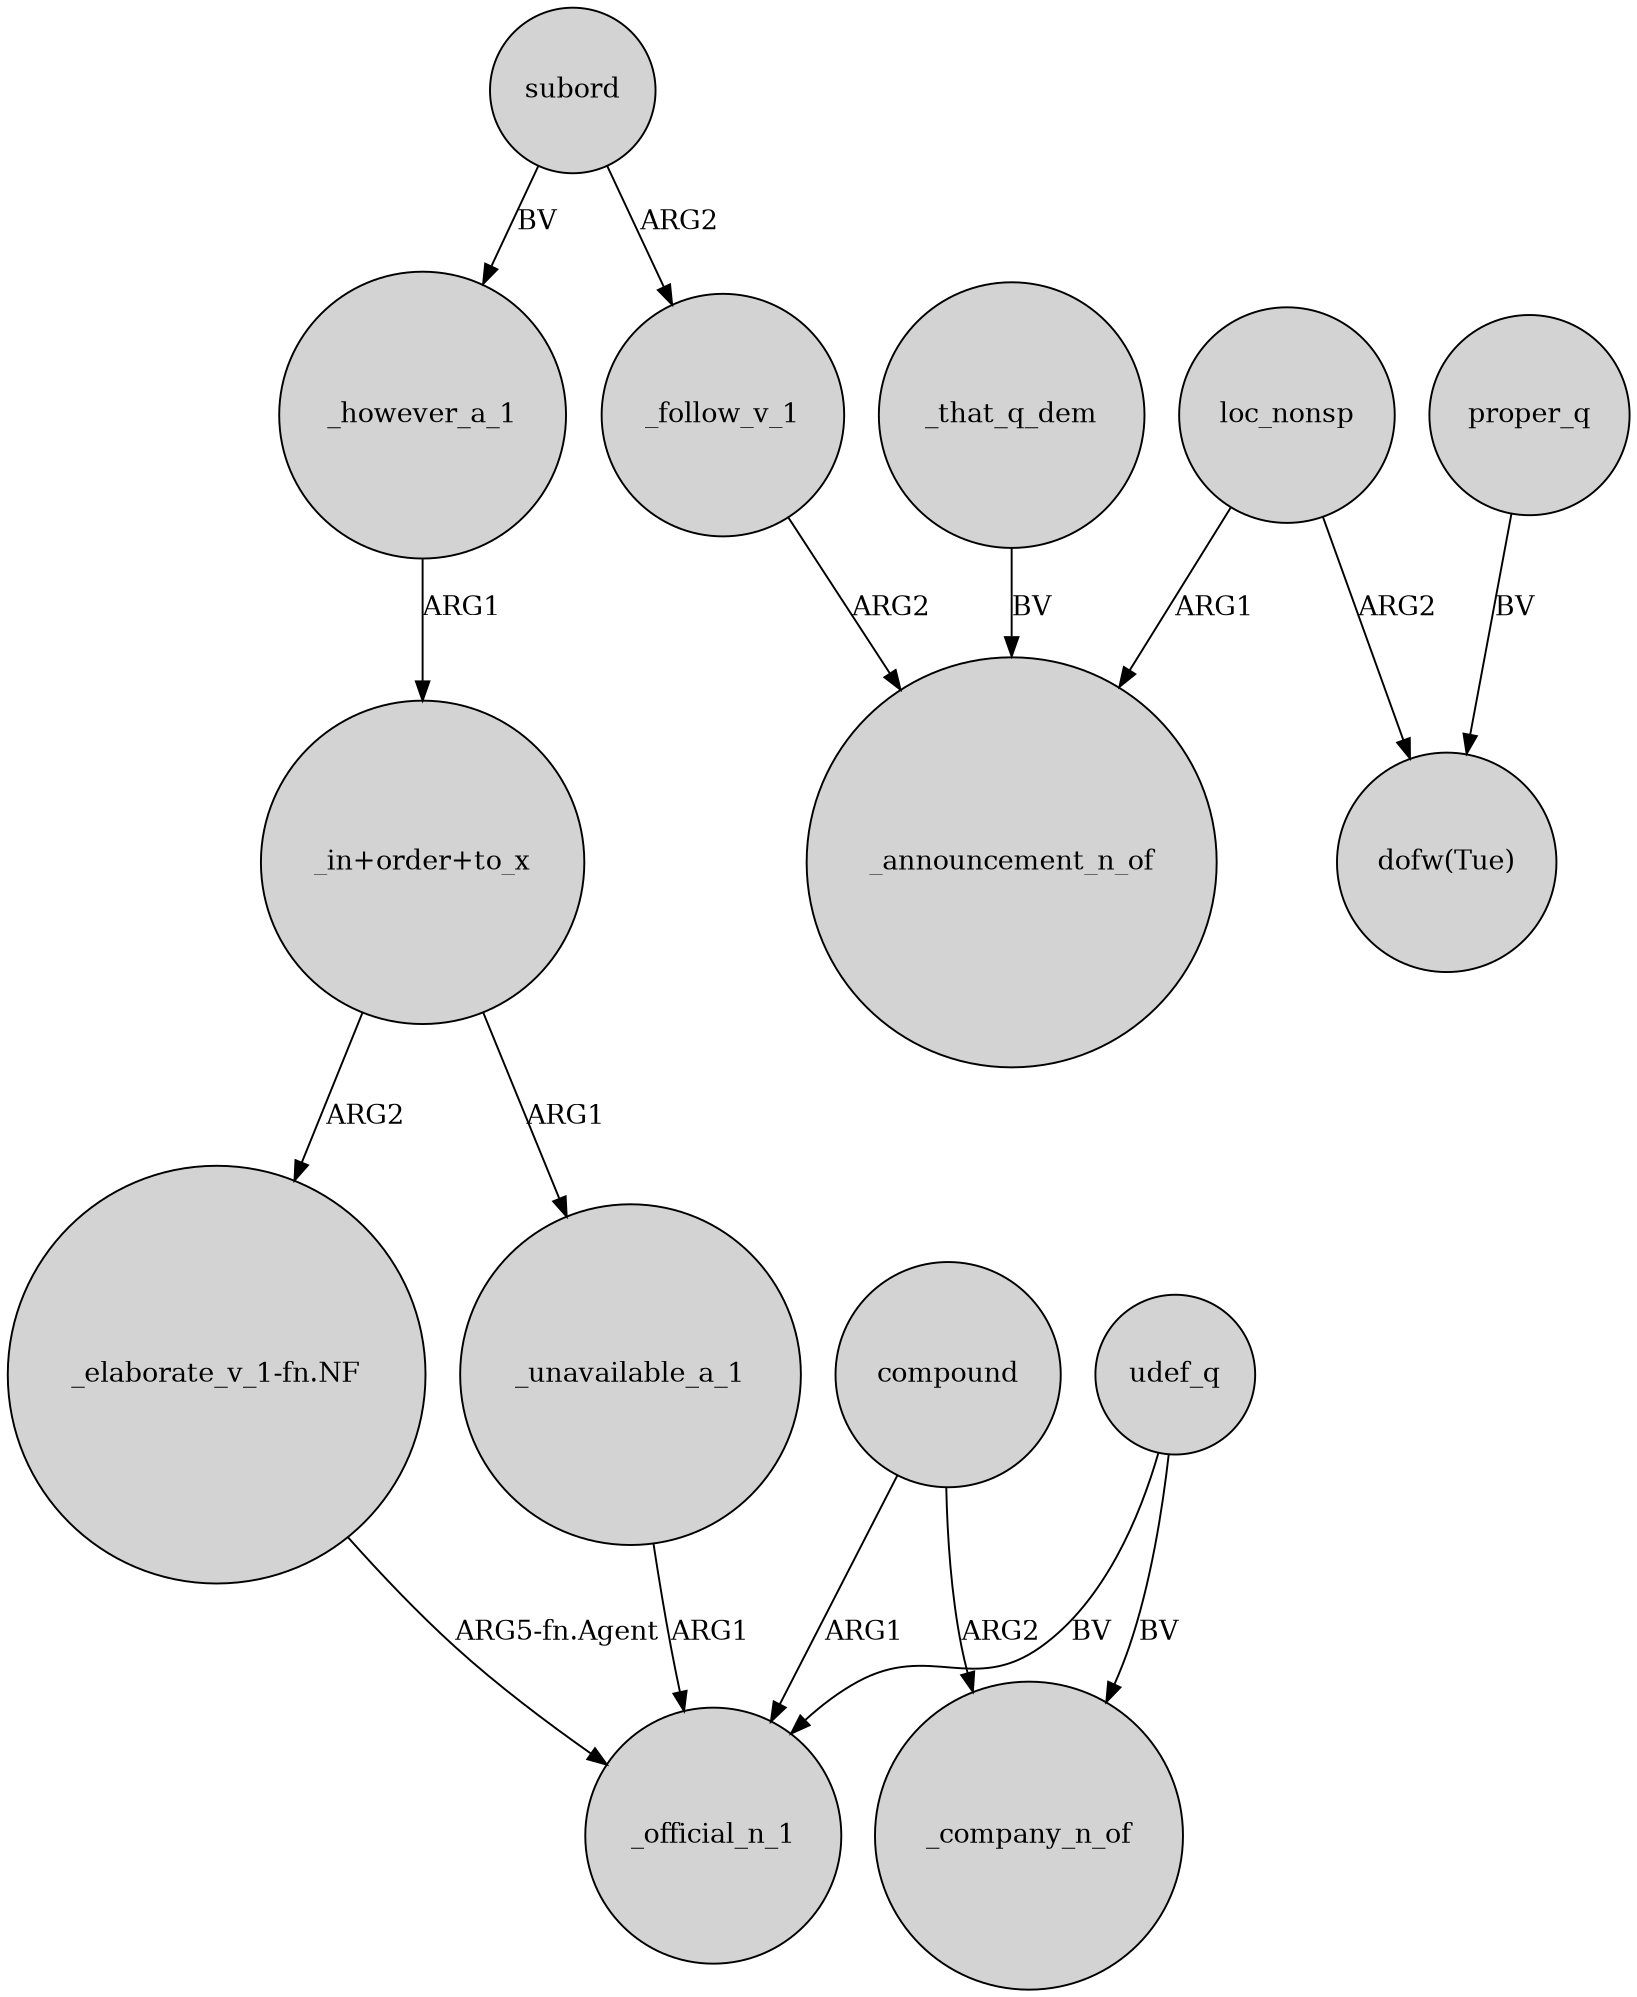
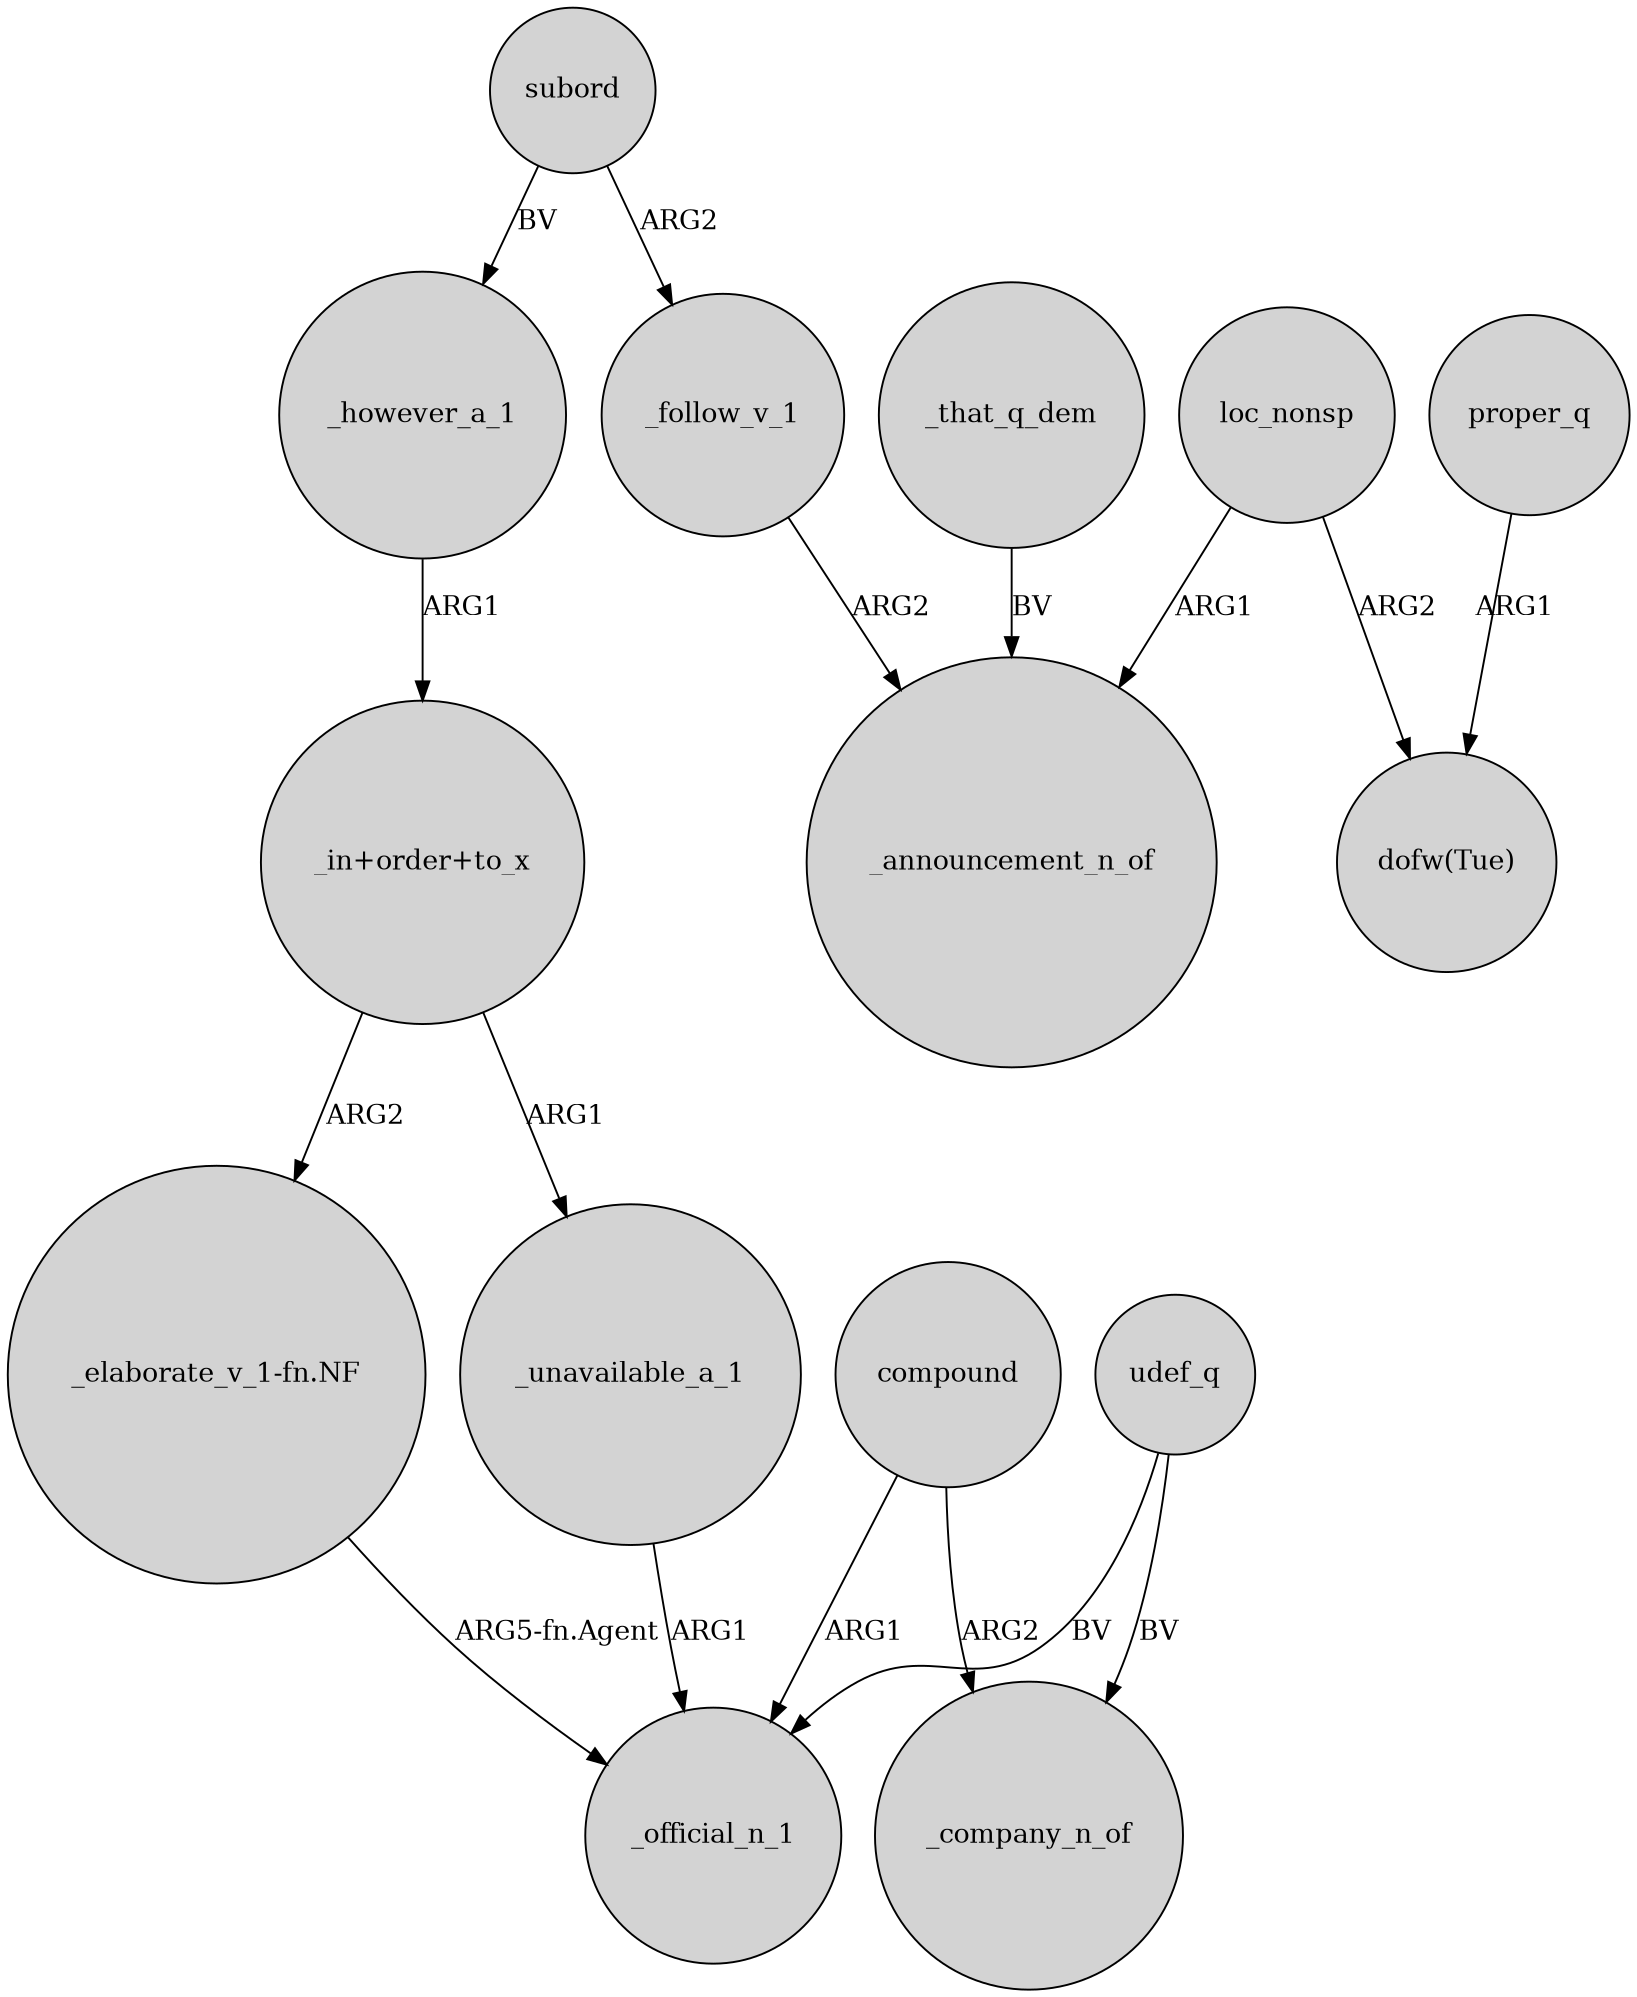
(1515, 608) -> (1515, 608)
